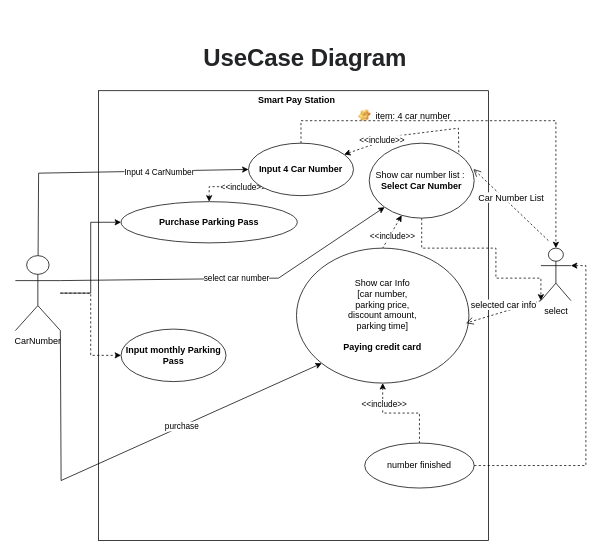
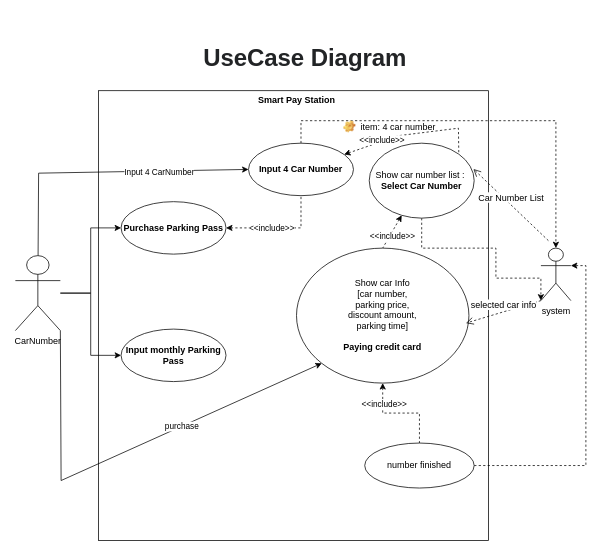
(410, 115) -> (395, 126)
(209, 222) -> (174, 228)
(297, 266) -> none
(557, 311) -> (557, 311)
(91, 336) -> (91, 336)
